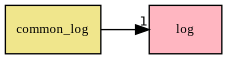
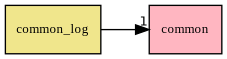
(186, 30) -> (186, 30)
